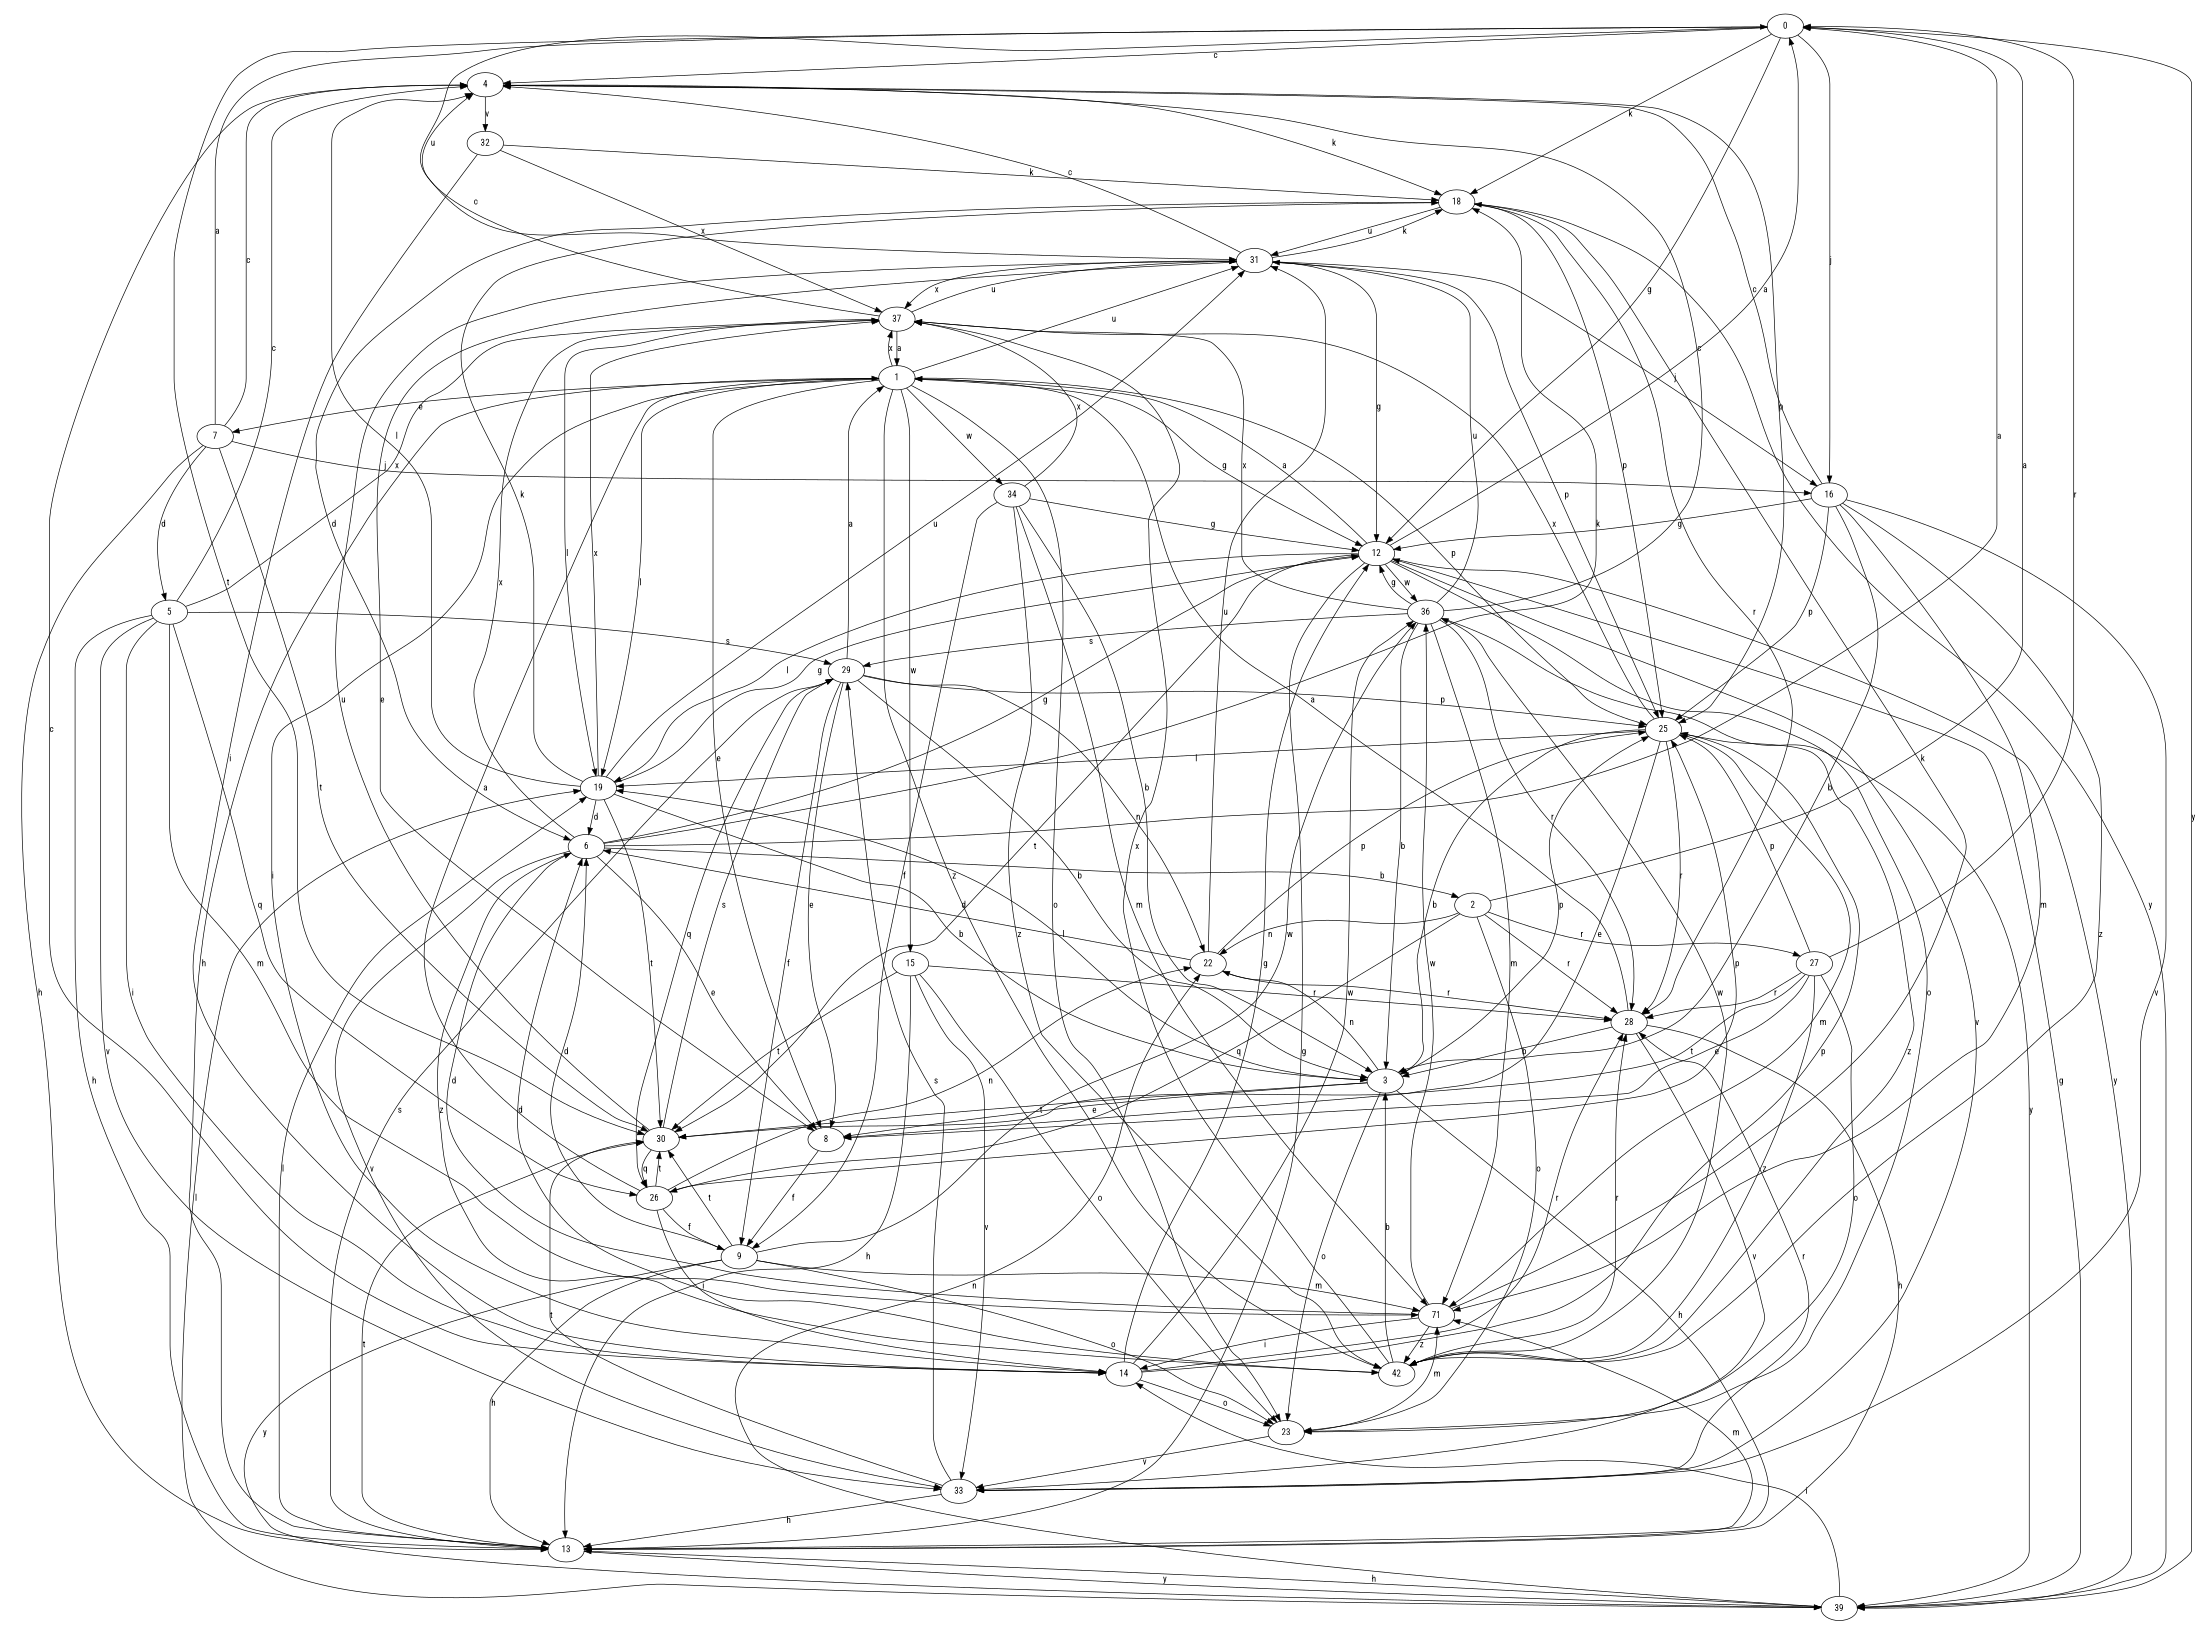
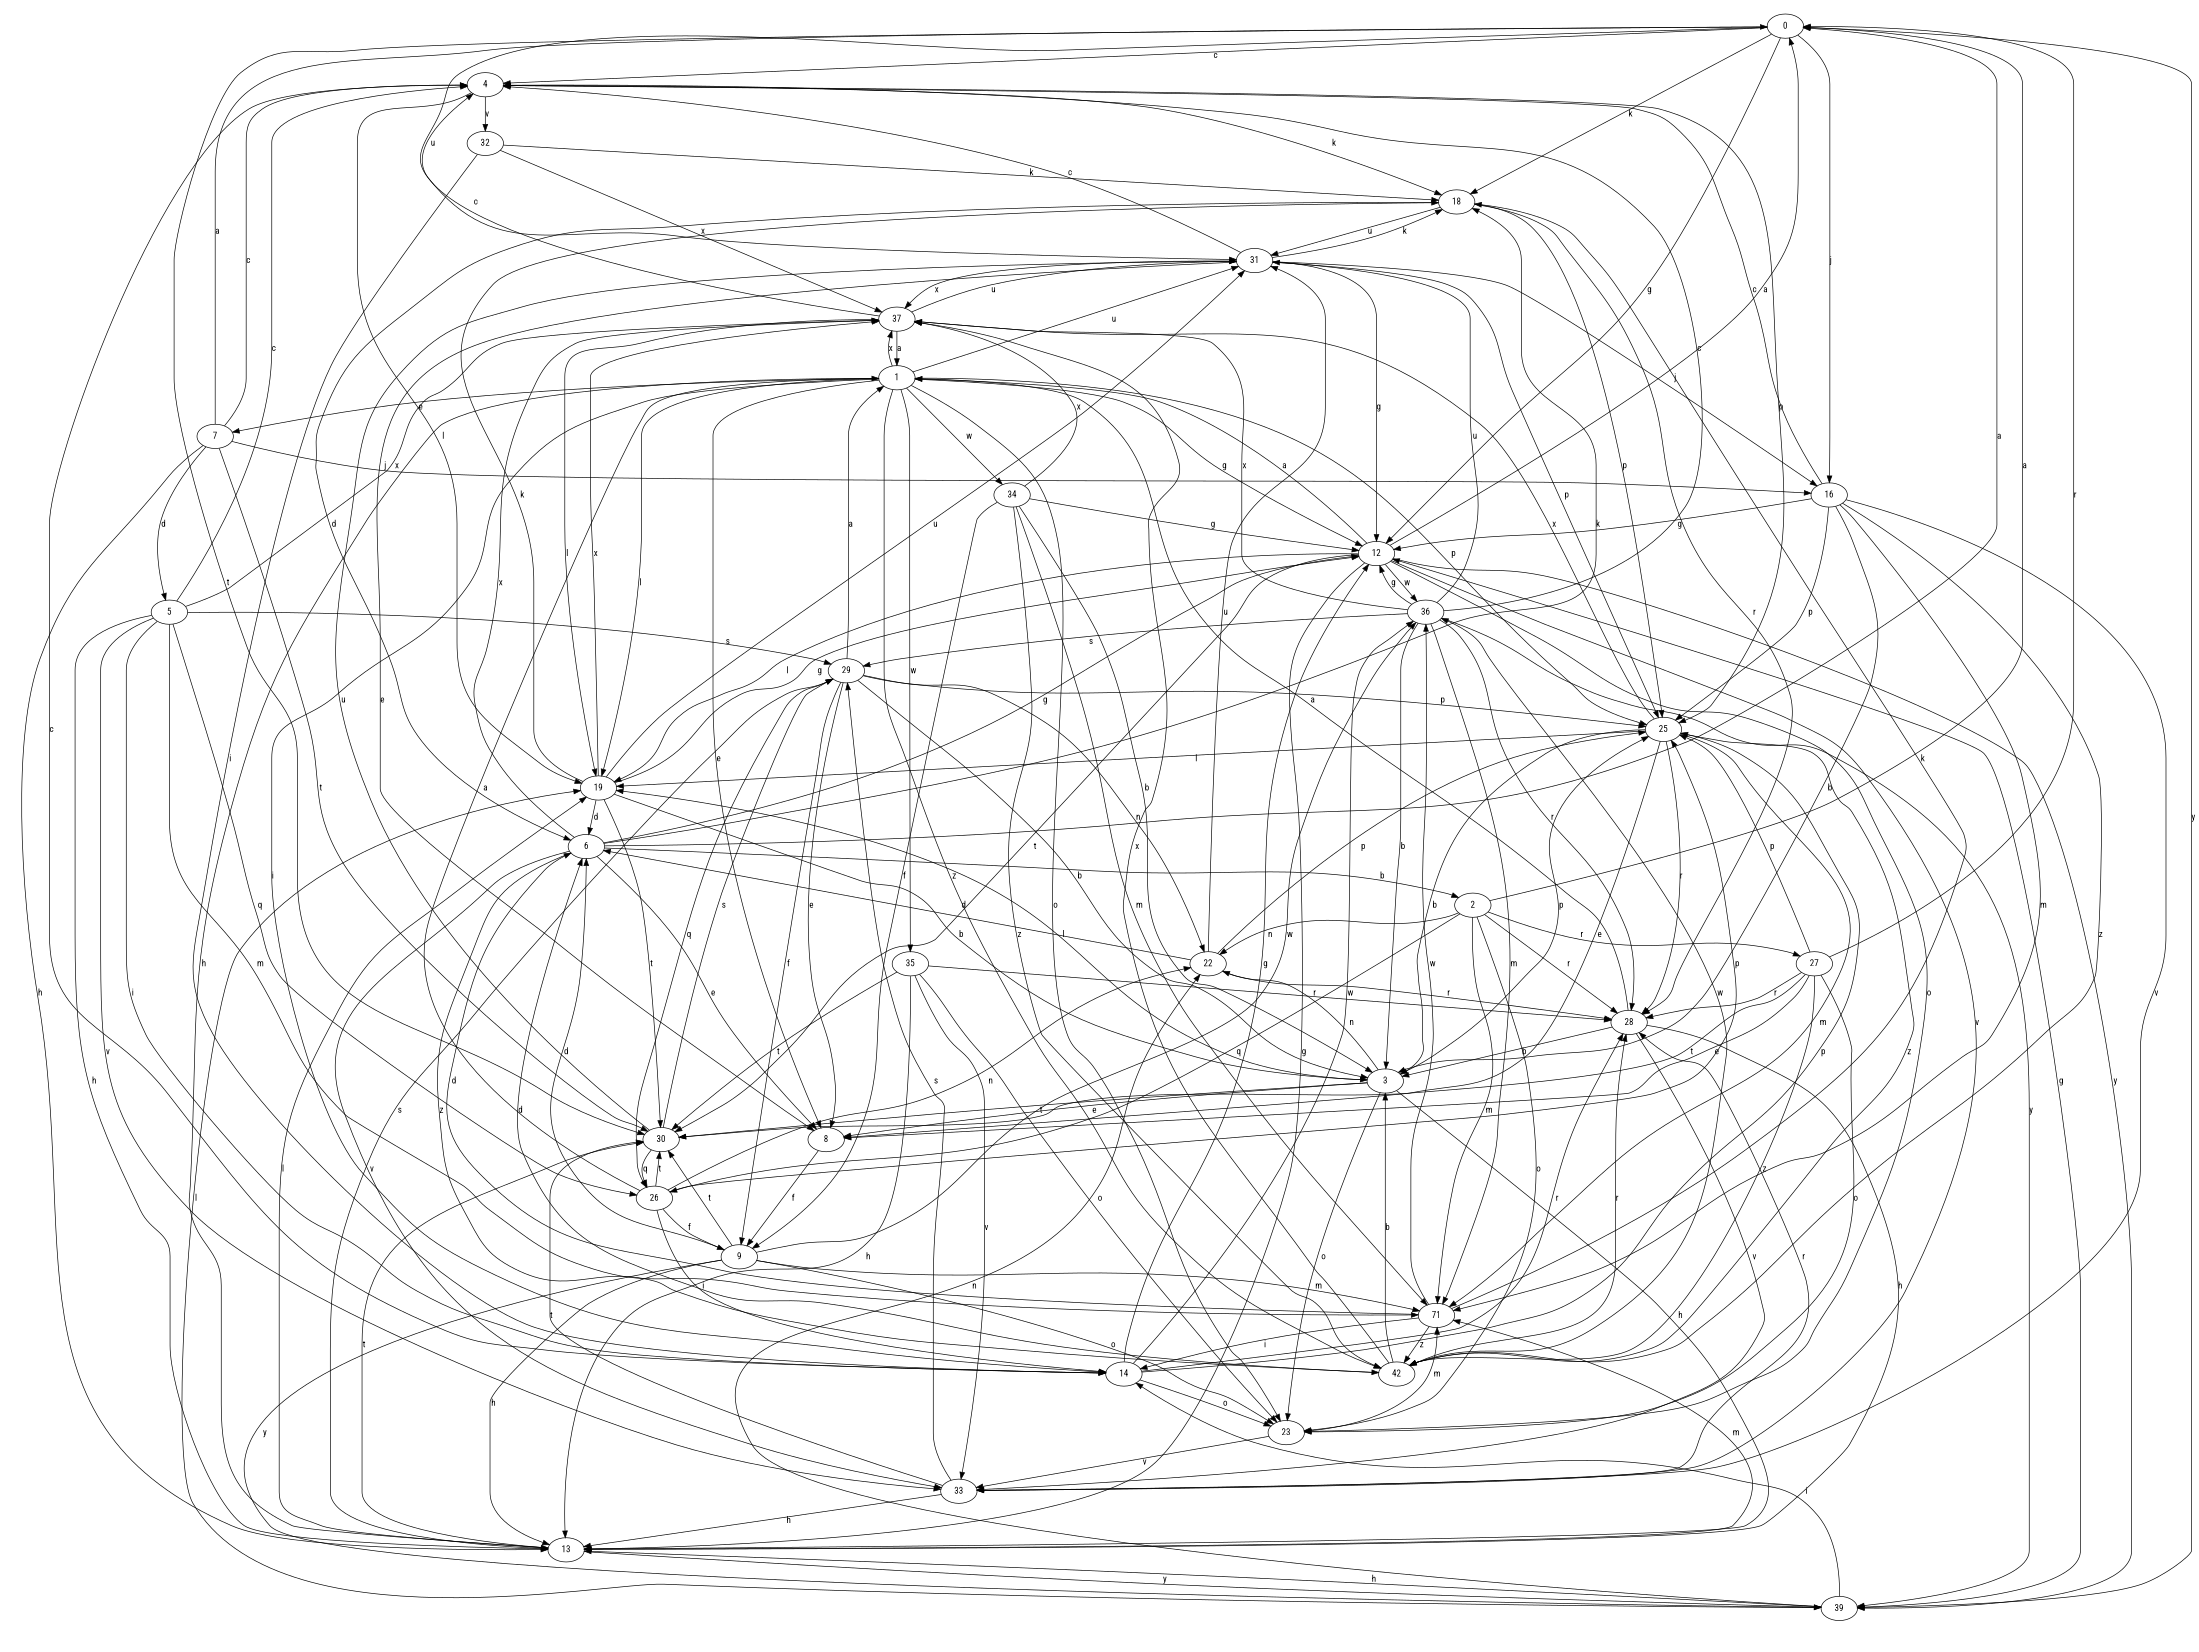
(350, 404) -> (424, 416)
(2135, 885) -> none
(910, 964) -> (910, 964)
none -> (1484, 1109)
